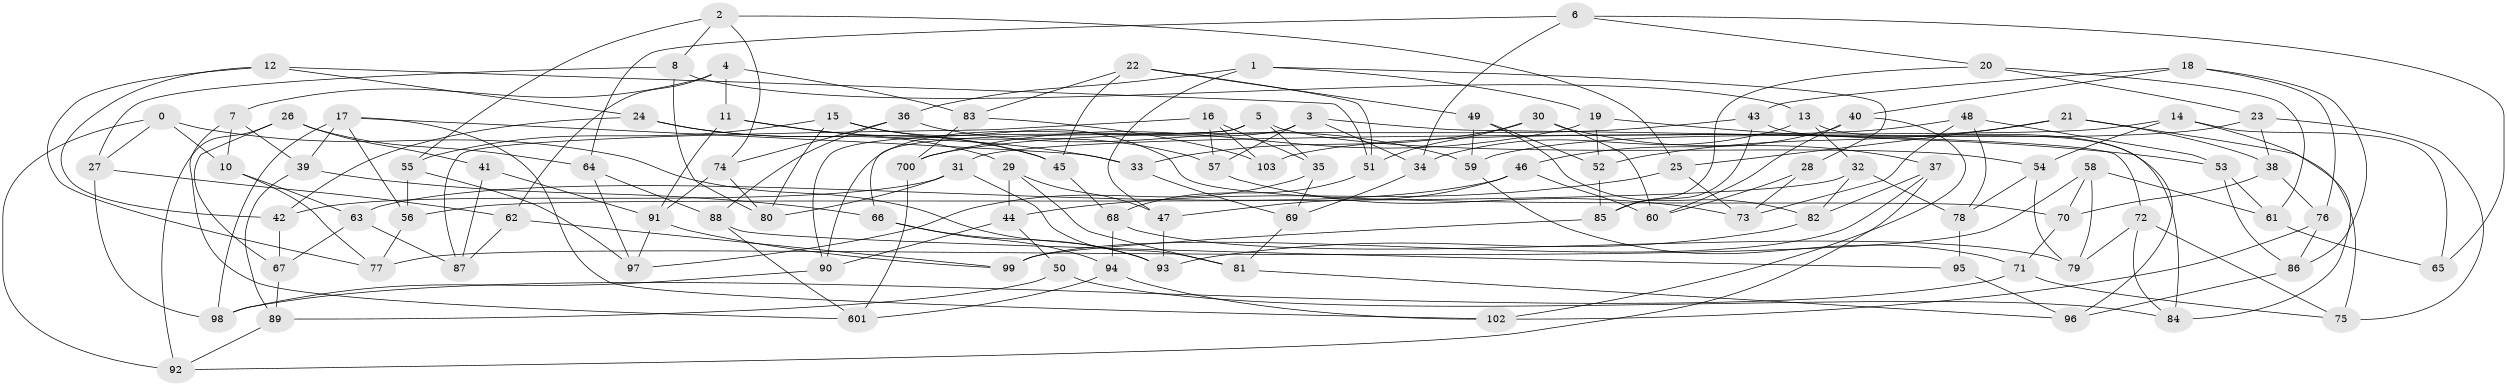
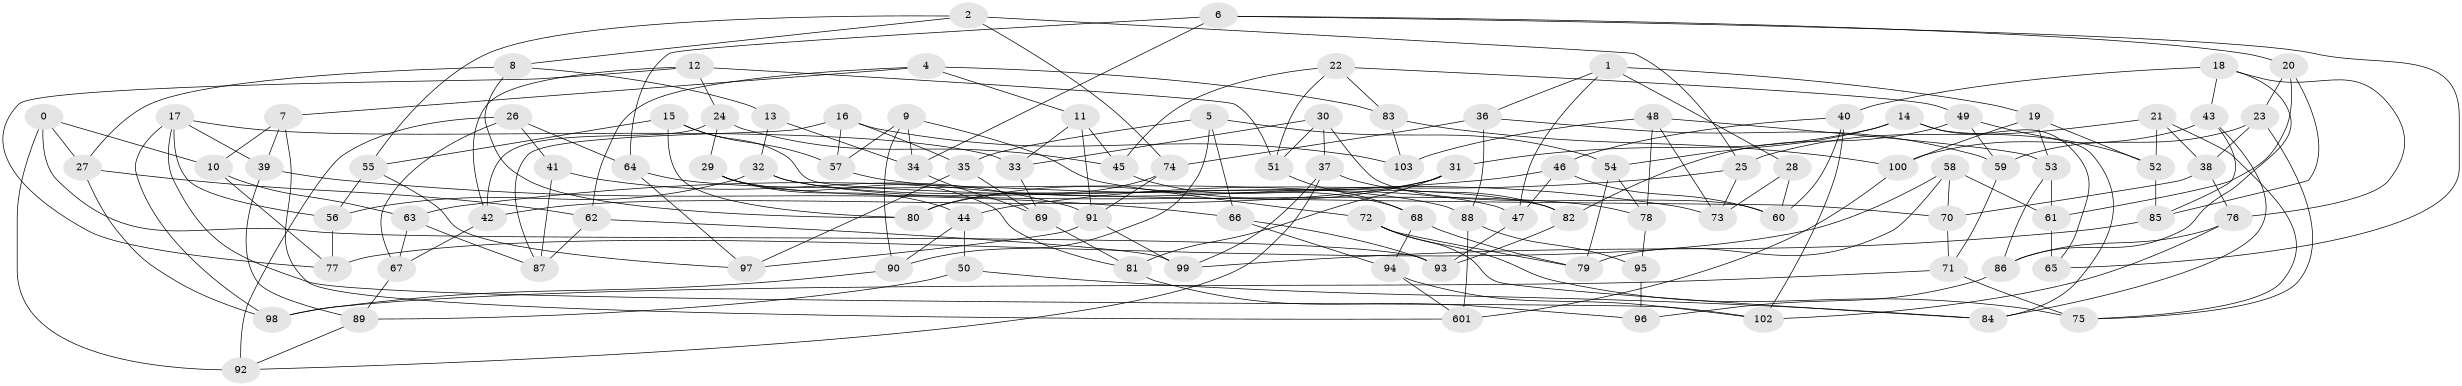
(1310, 117) -> (907, 117)
(2081, 140) -> none
(906, 168) -> (1898, 168)
